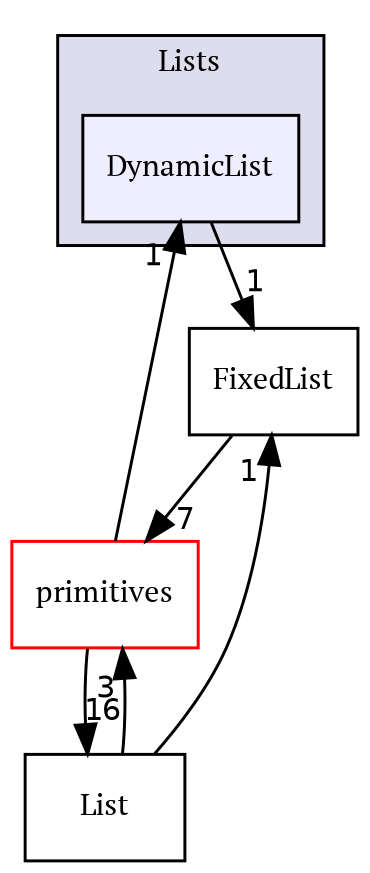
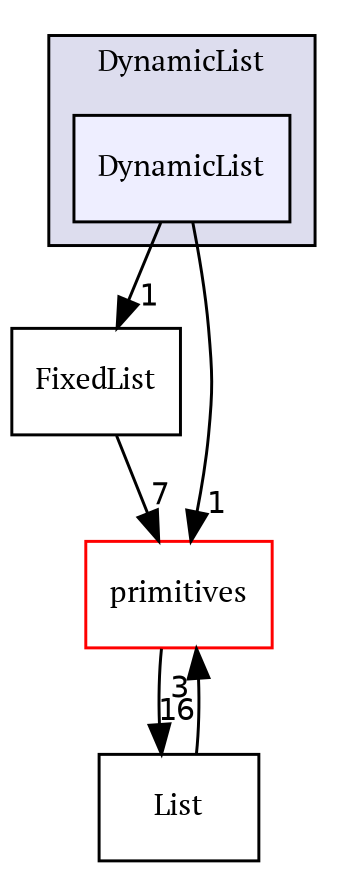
(191, 64) -> (182, 64)
(145, 396) -> (211, 367)
(237, 620) -> none
